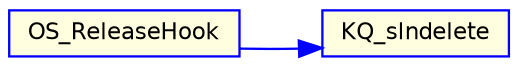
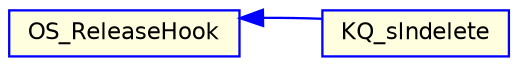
(269, 49) -> (293, 18)
